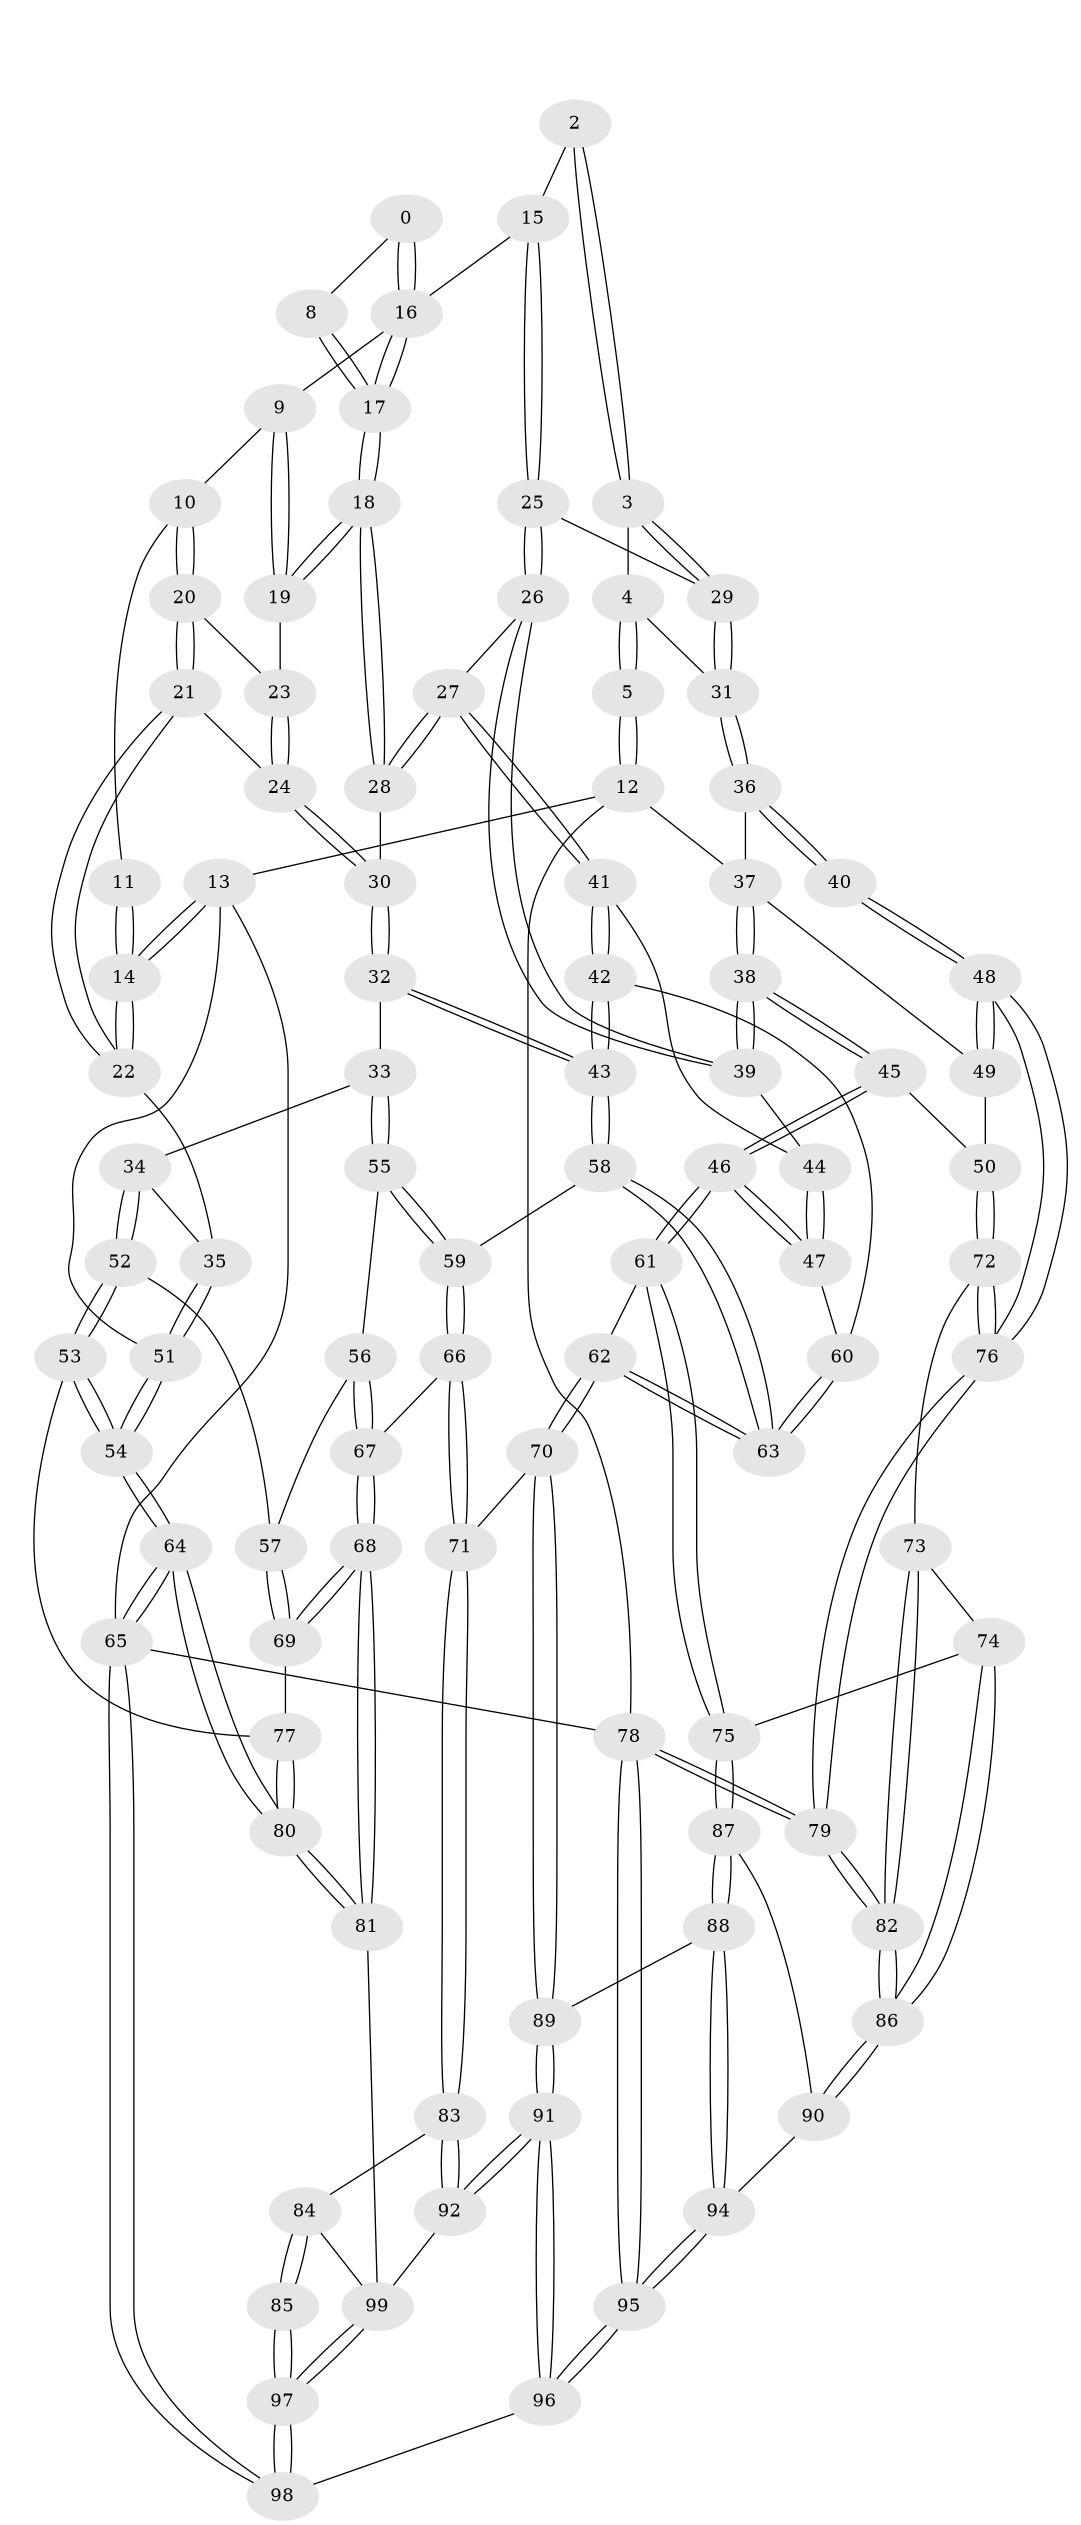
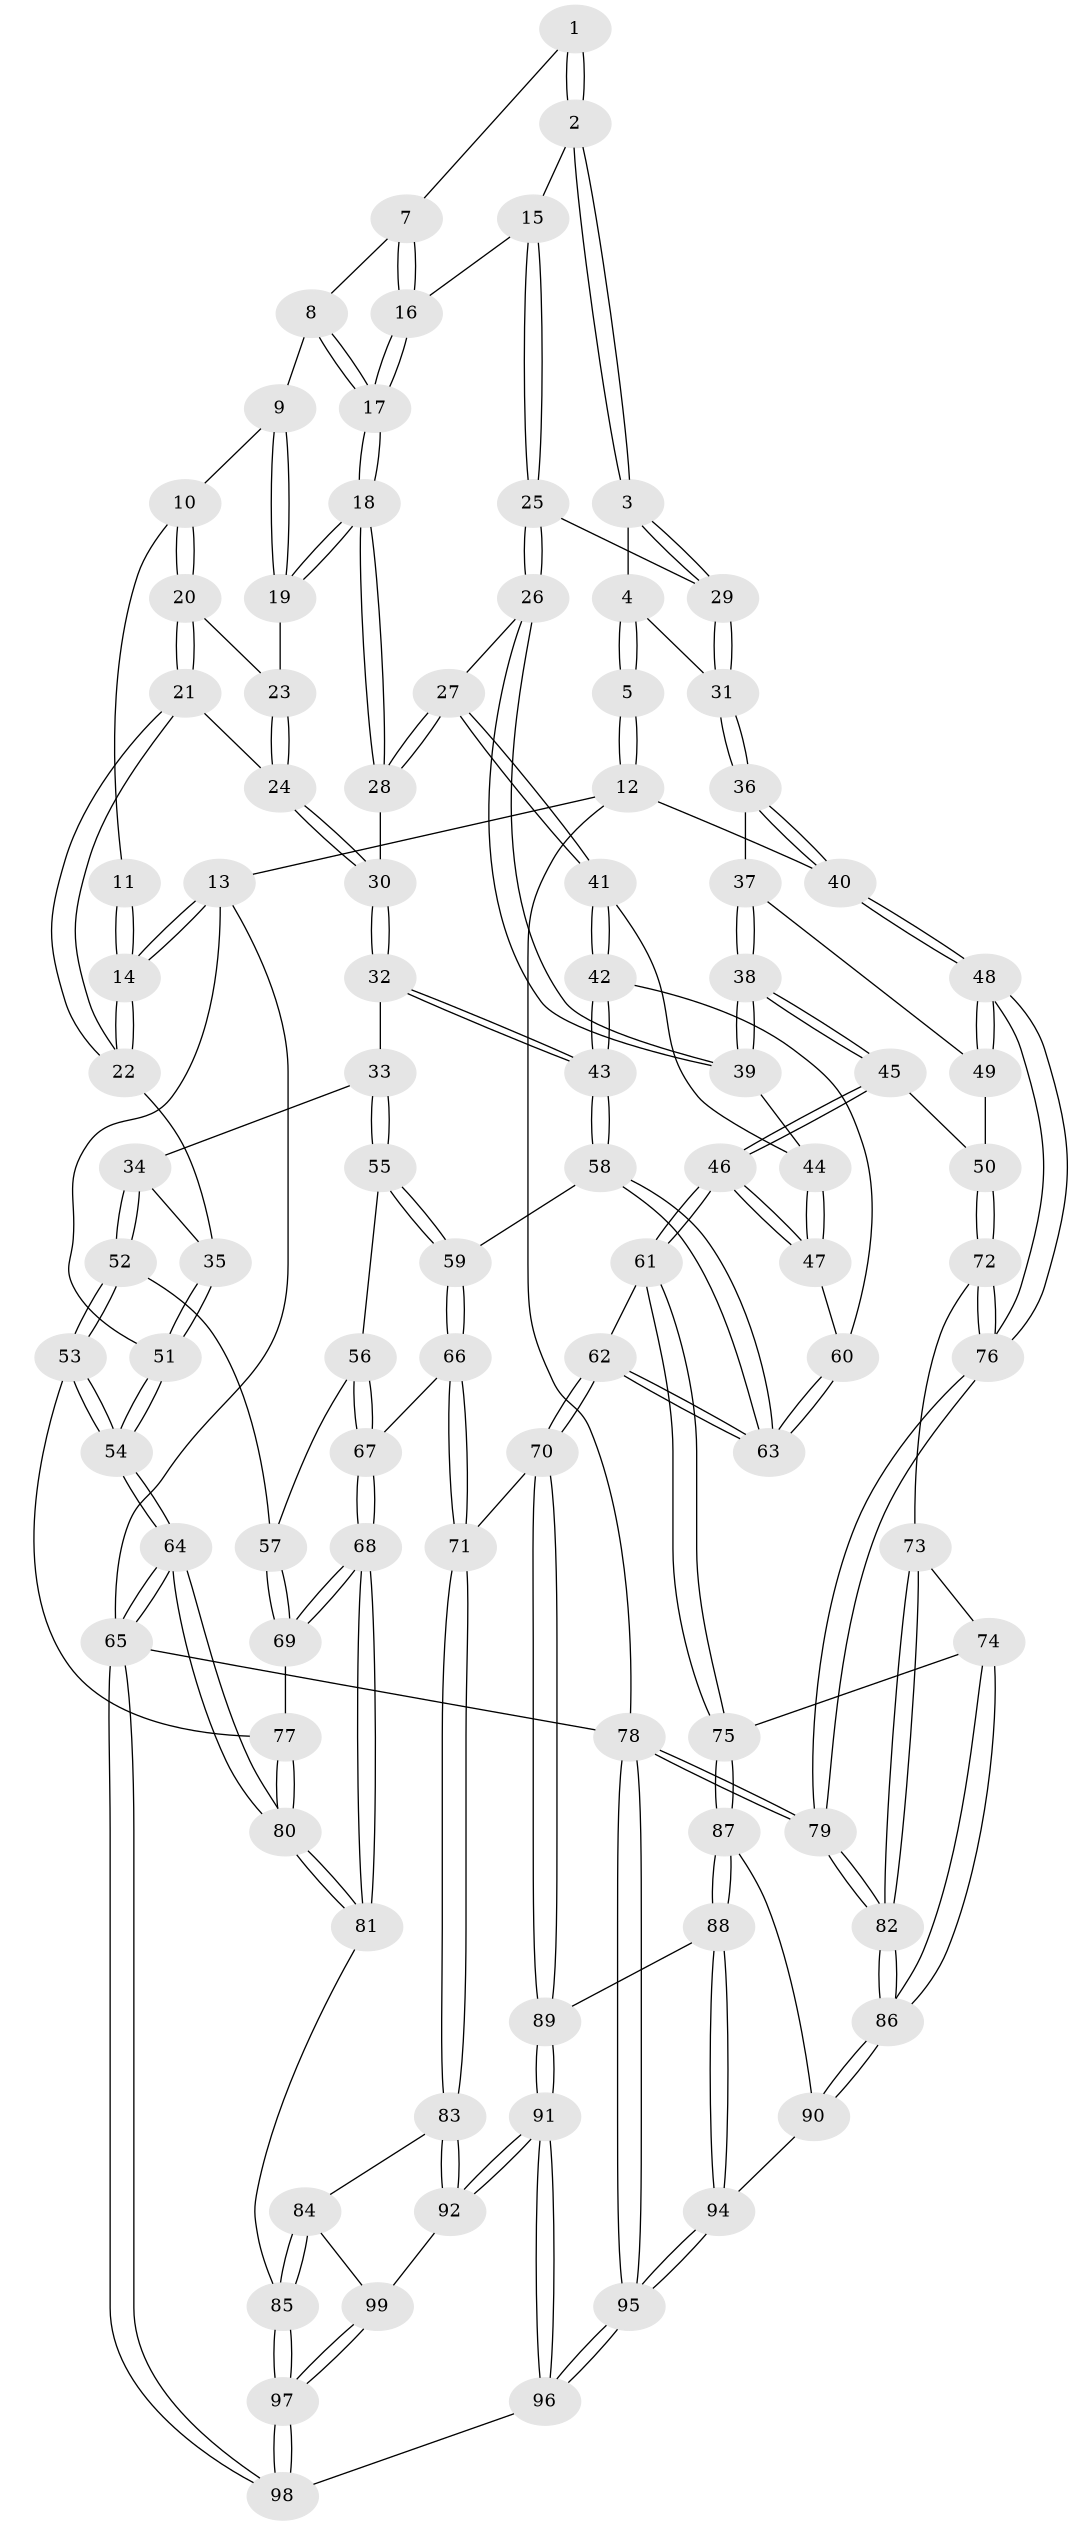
none -> (575, 29)
(407, 219) -> (407, 219)
(357, 351) -> (296, 361)
(687, 836) -> (736, 834)
(372, 2117) -> (280, 2111)
